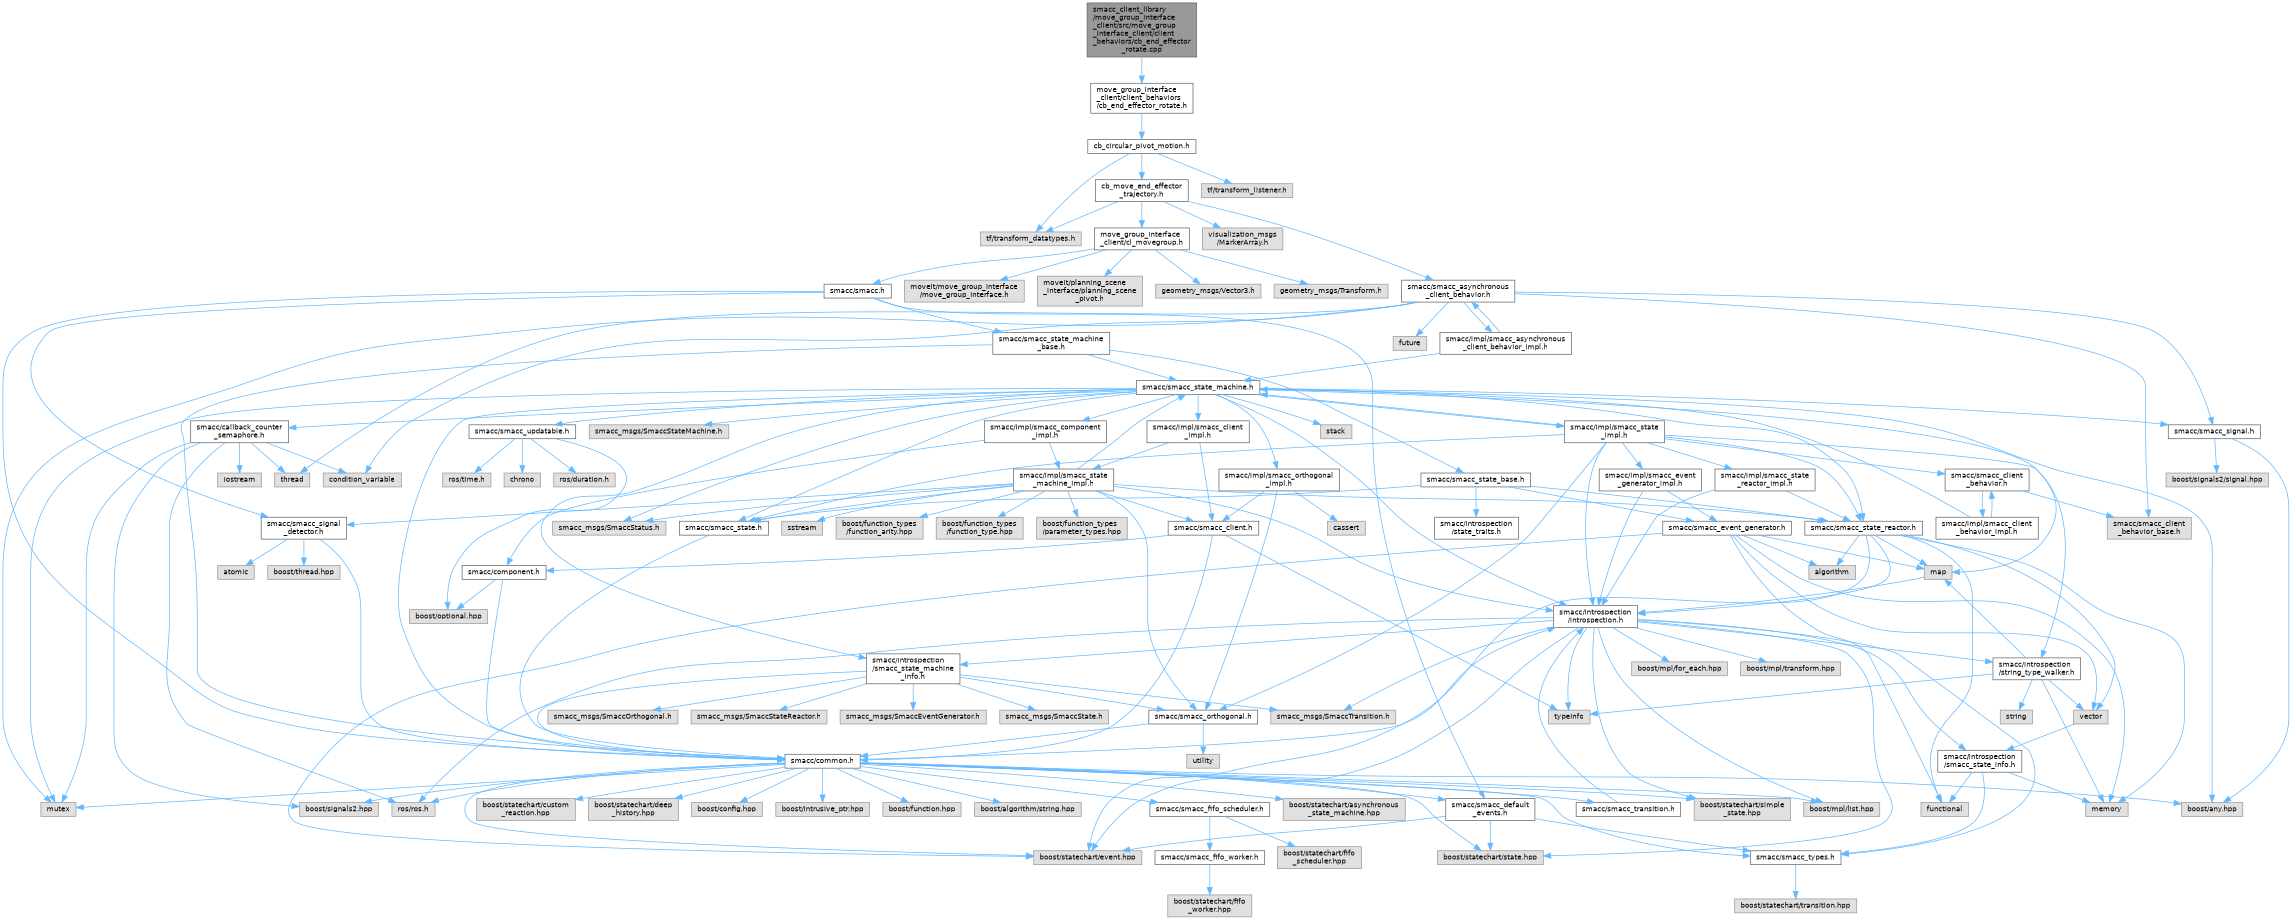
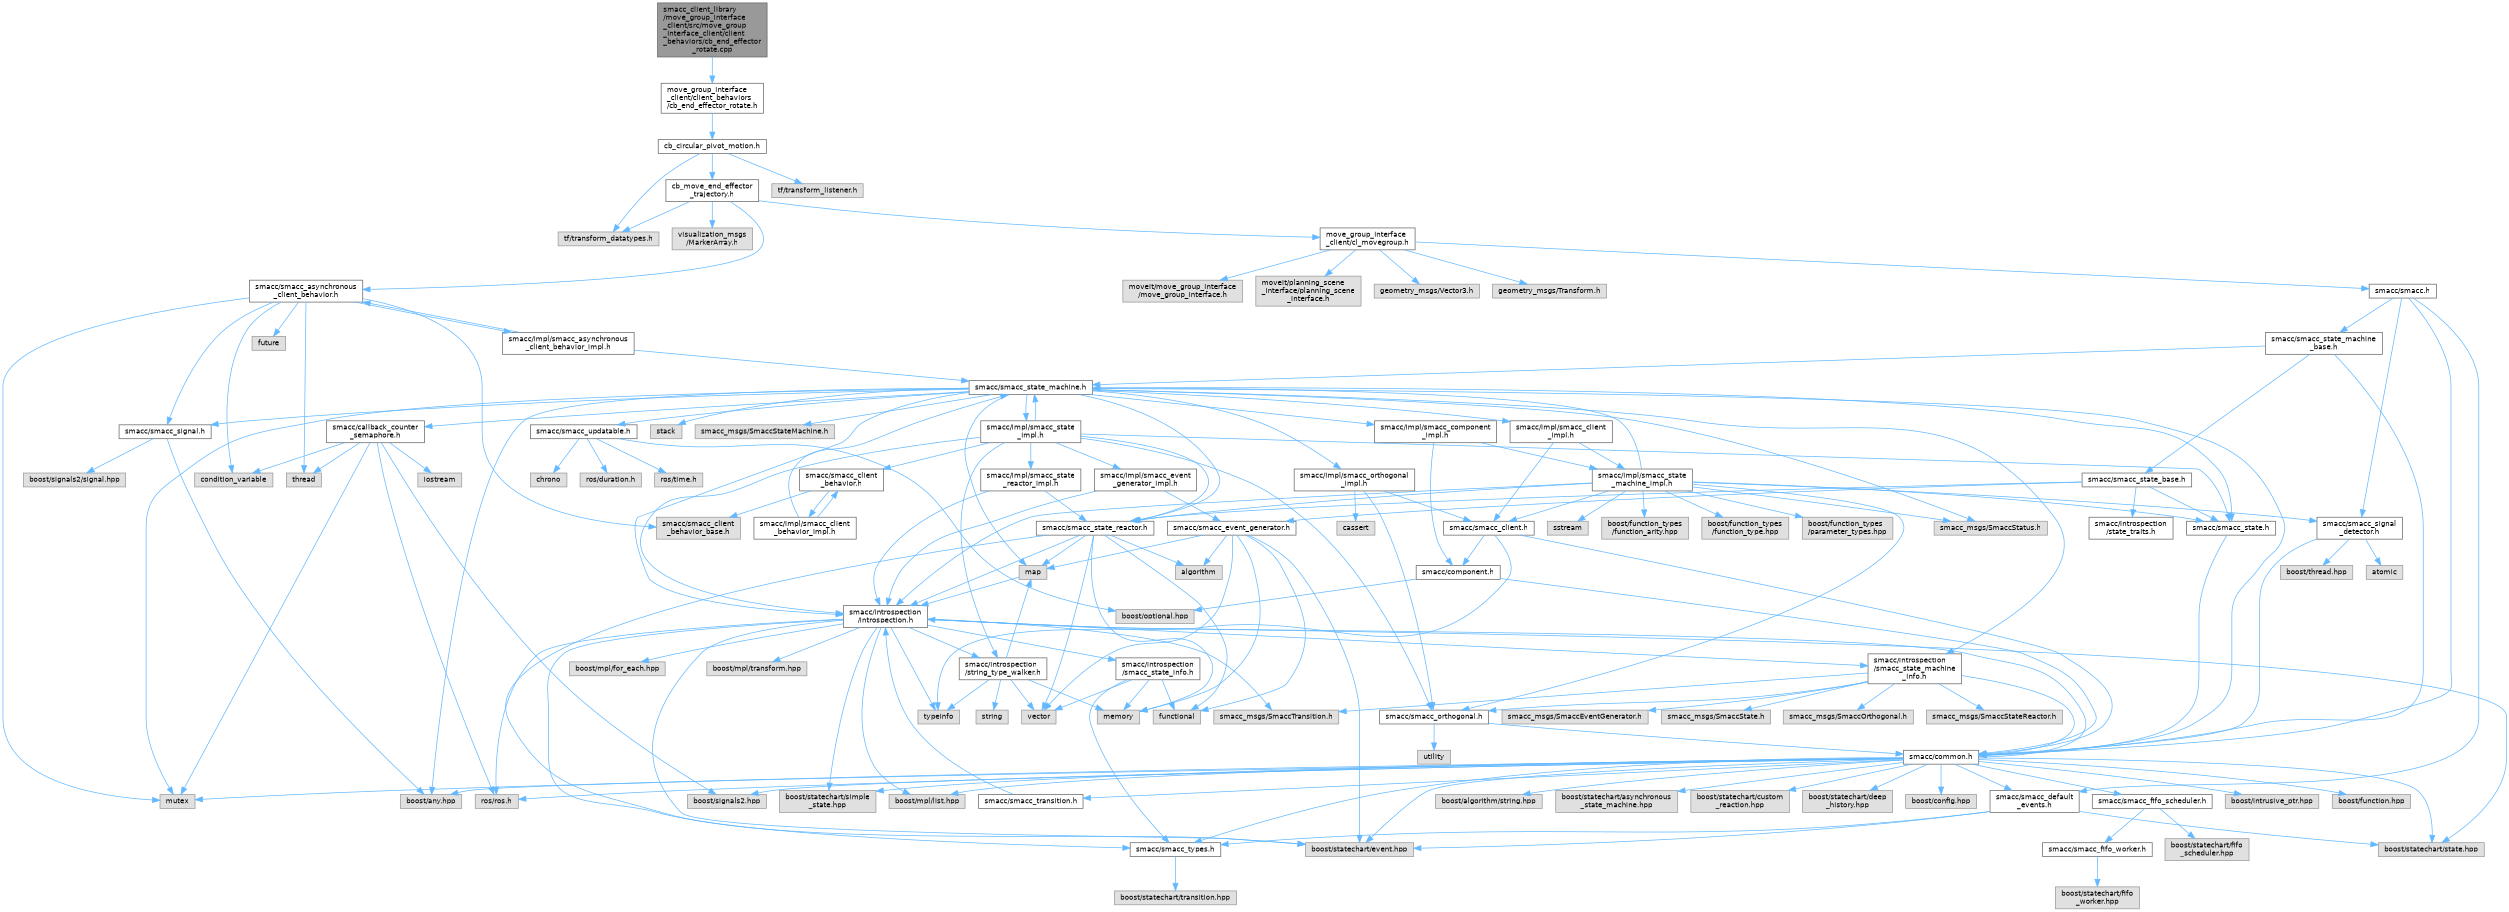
(1090, 291) -> (1308, 291)
(2044, 736) -> (1095, 694)
